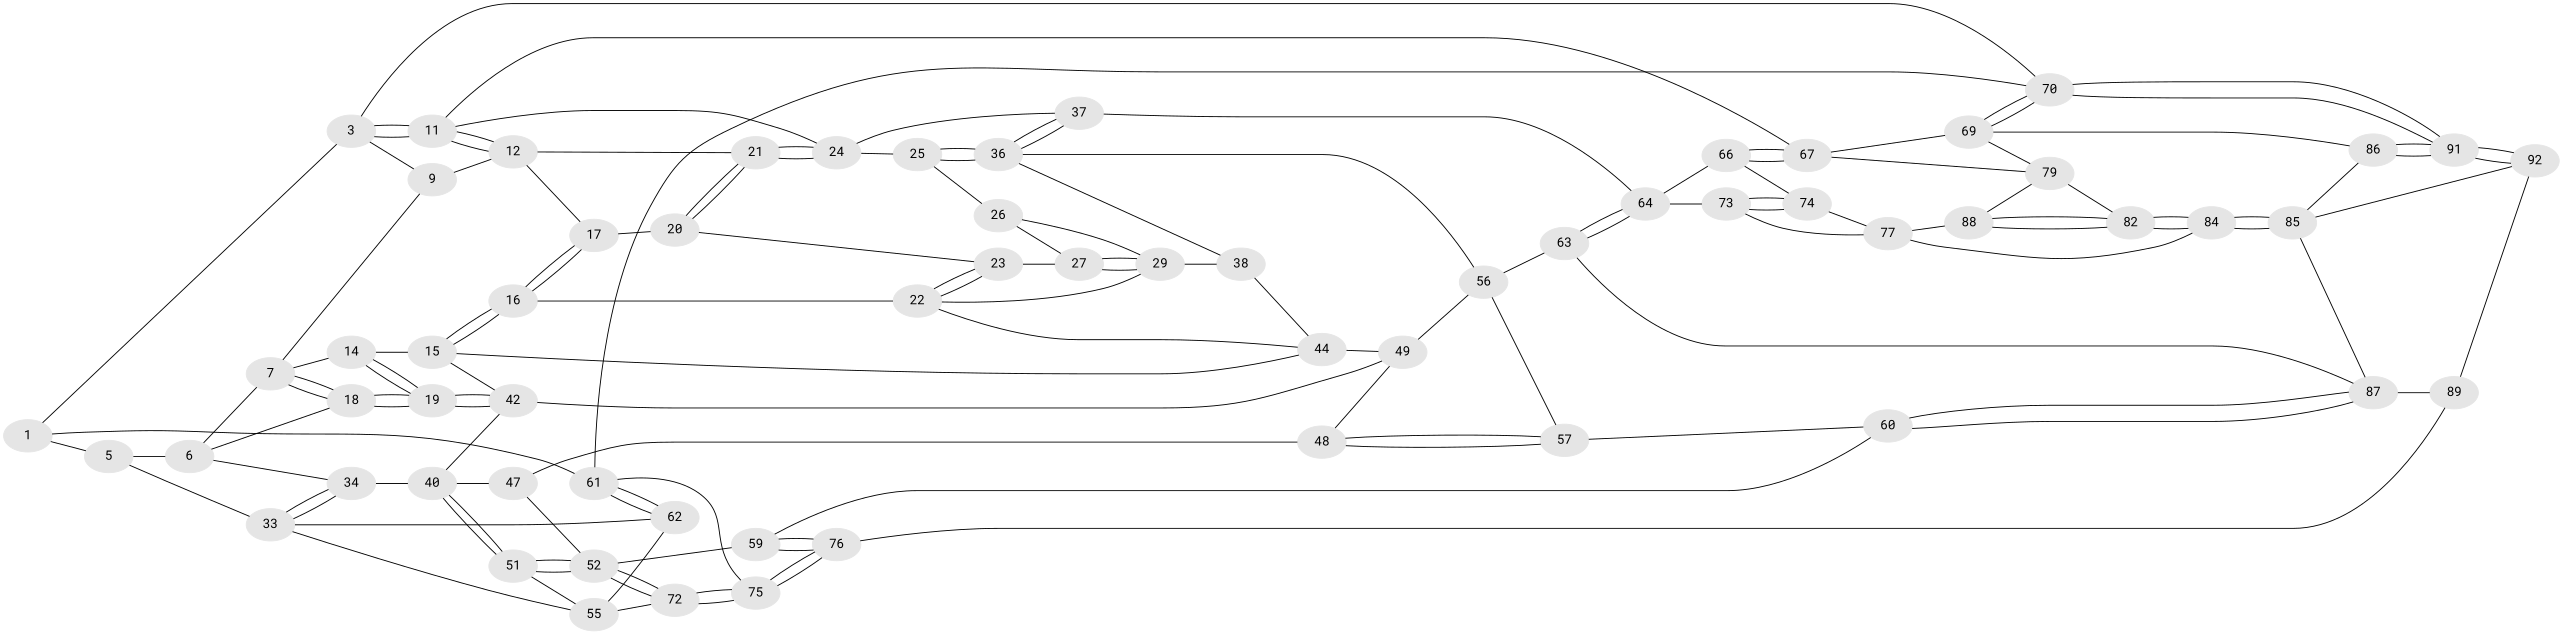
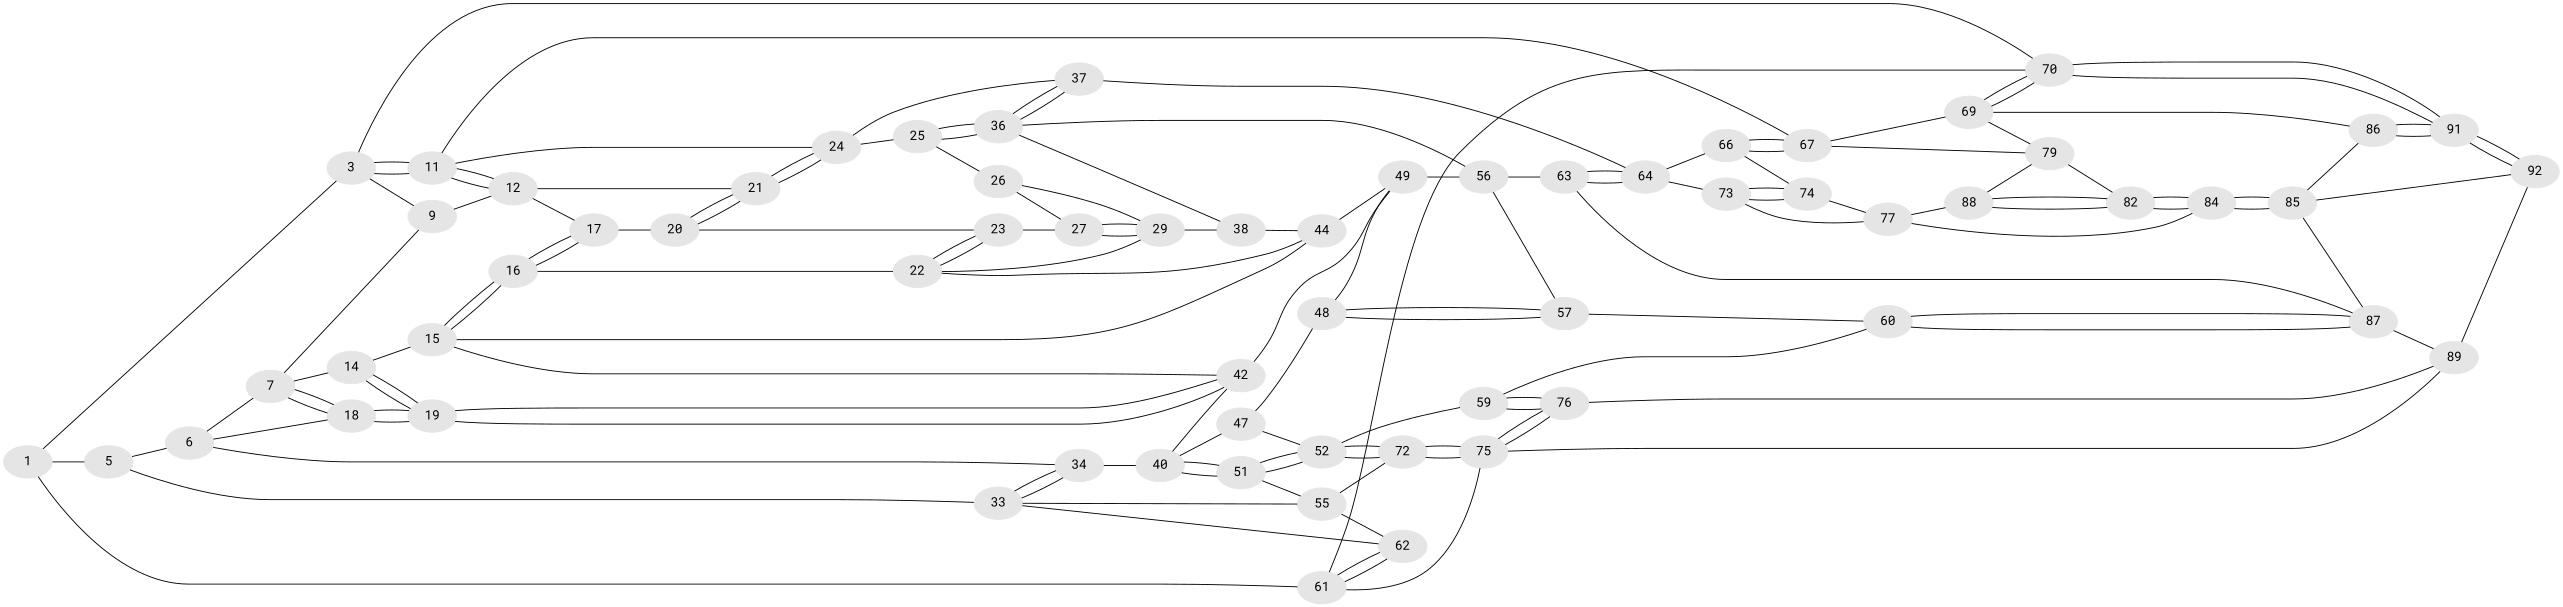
none -> (1985, 448)
